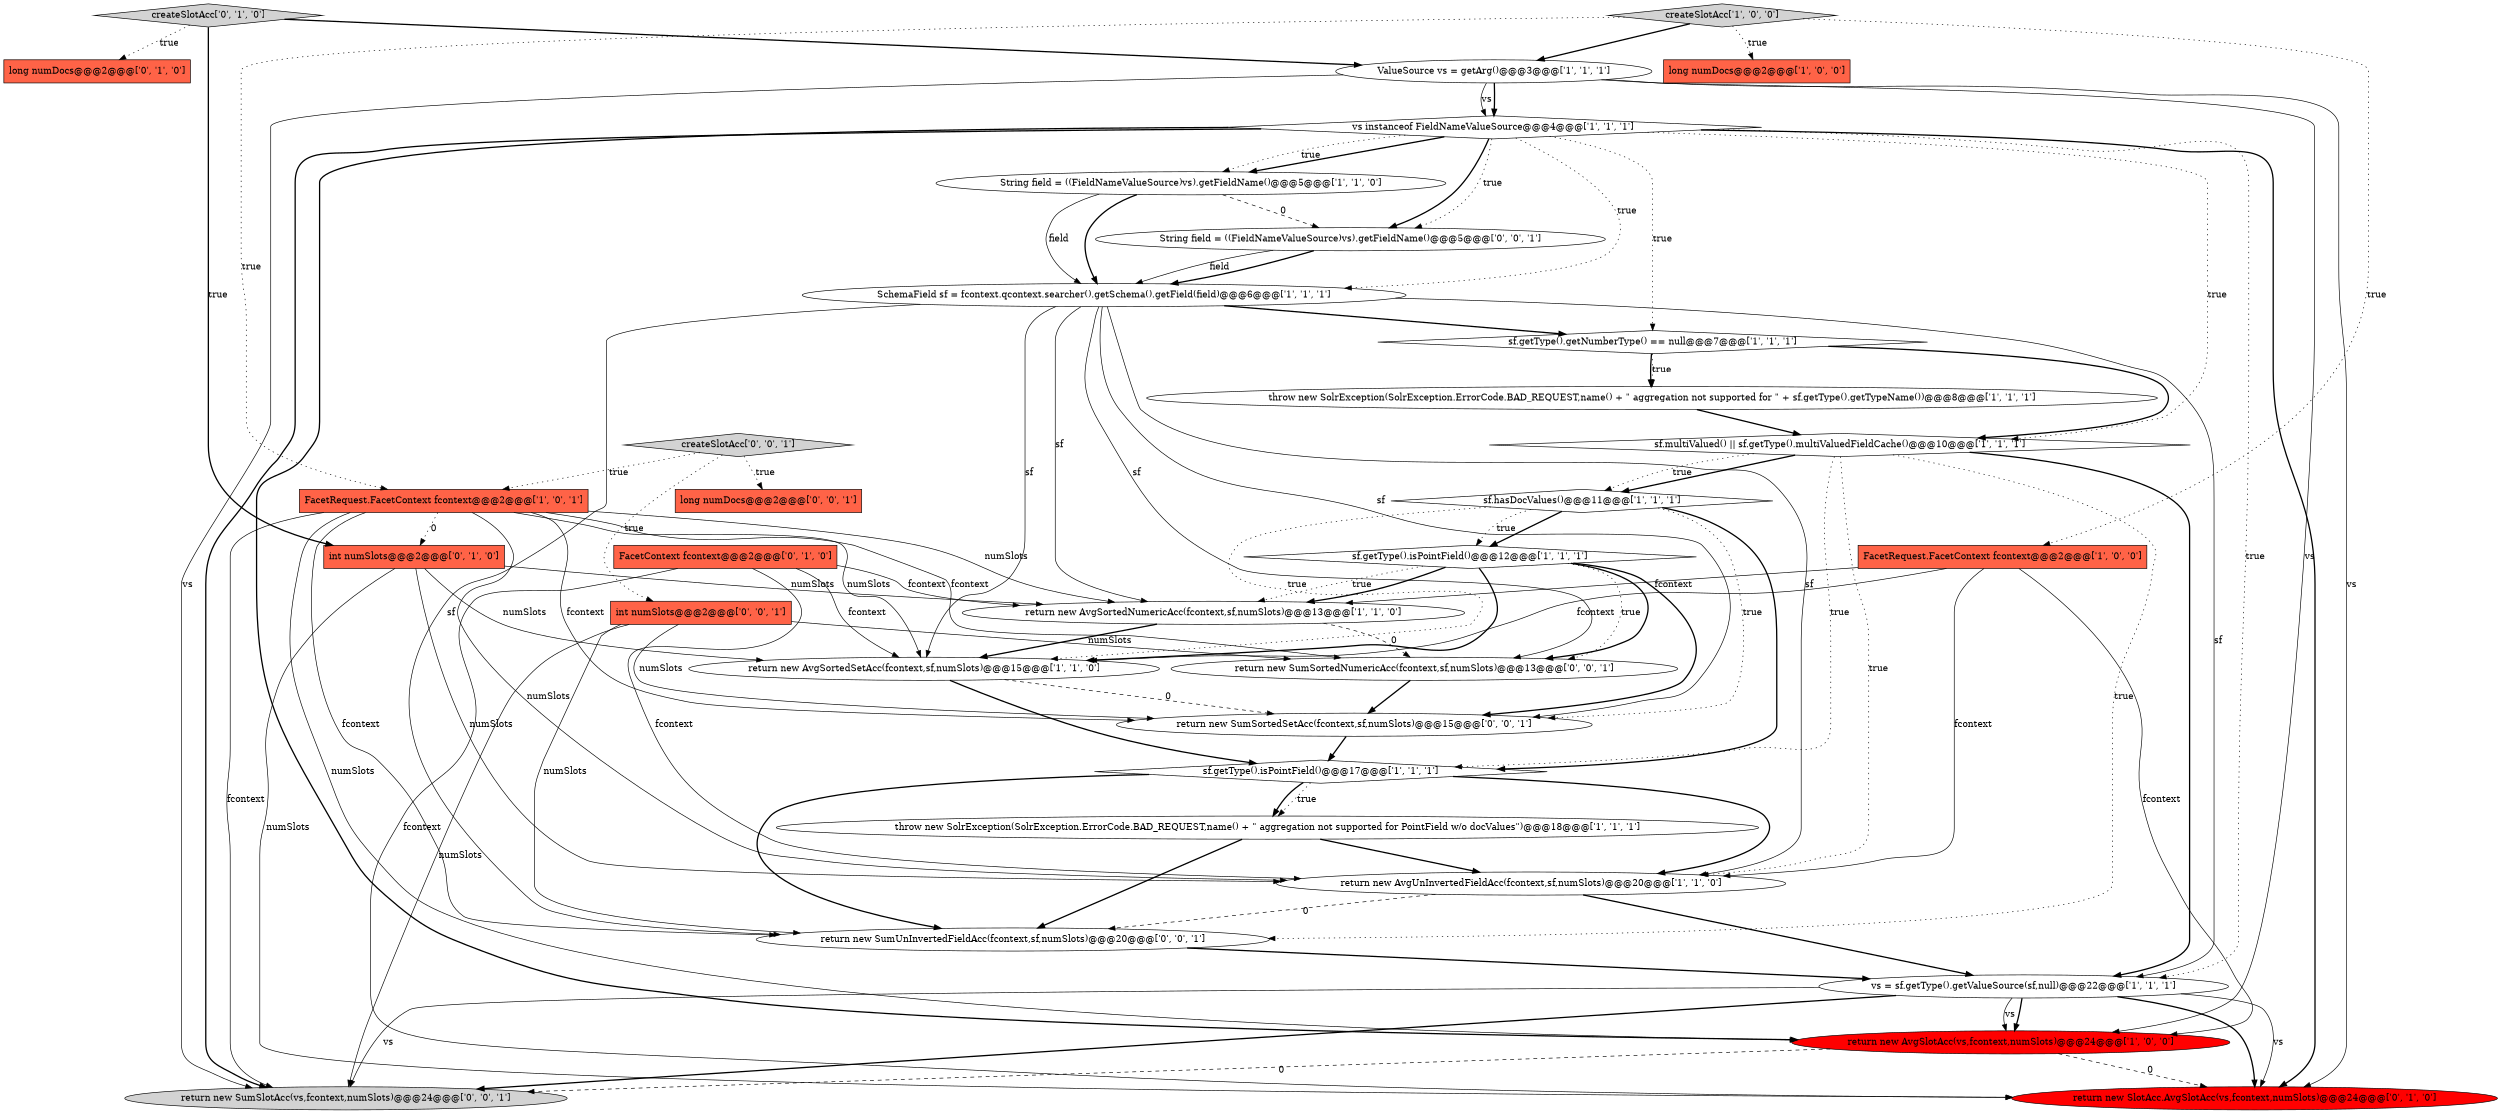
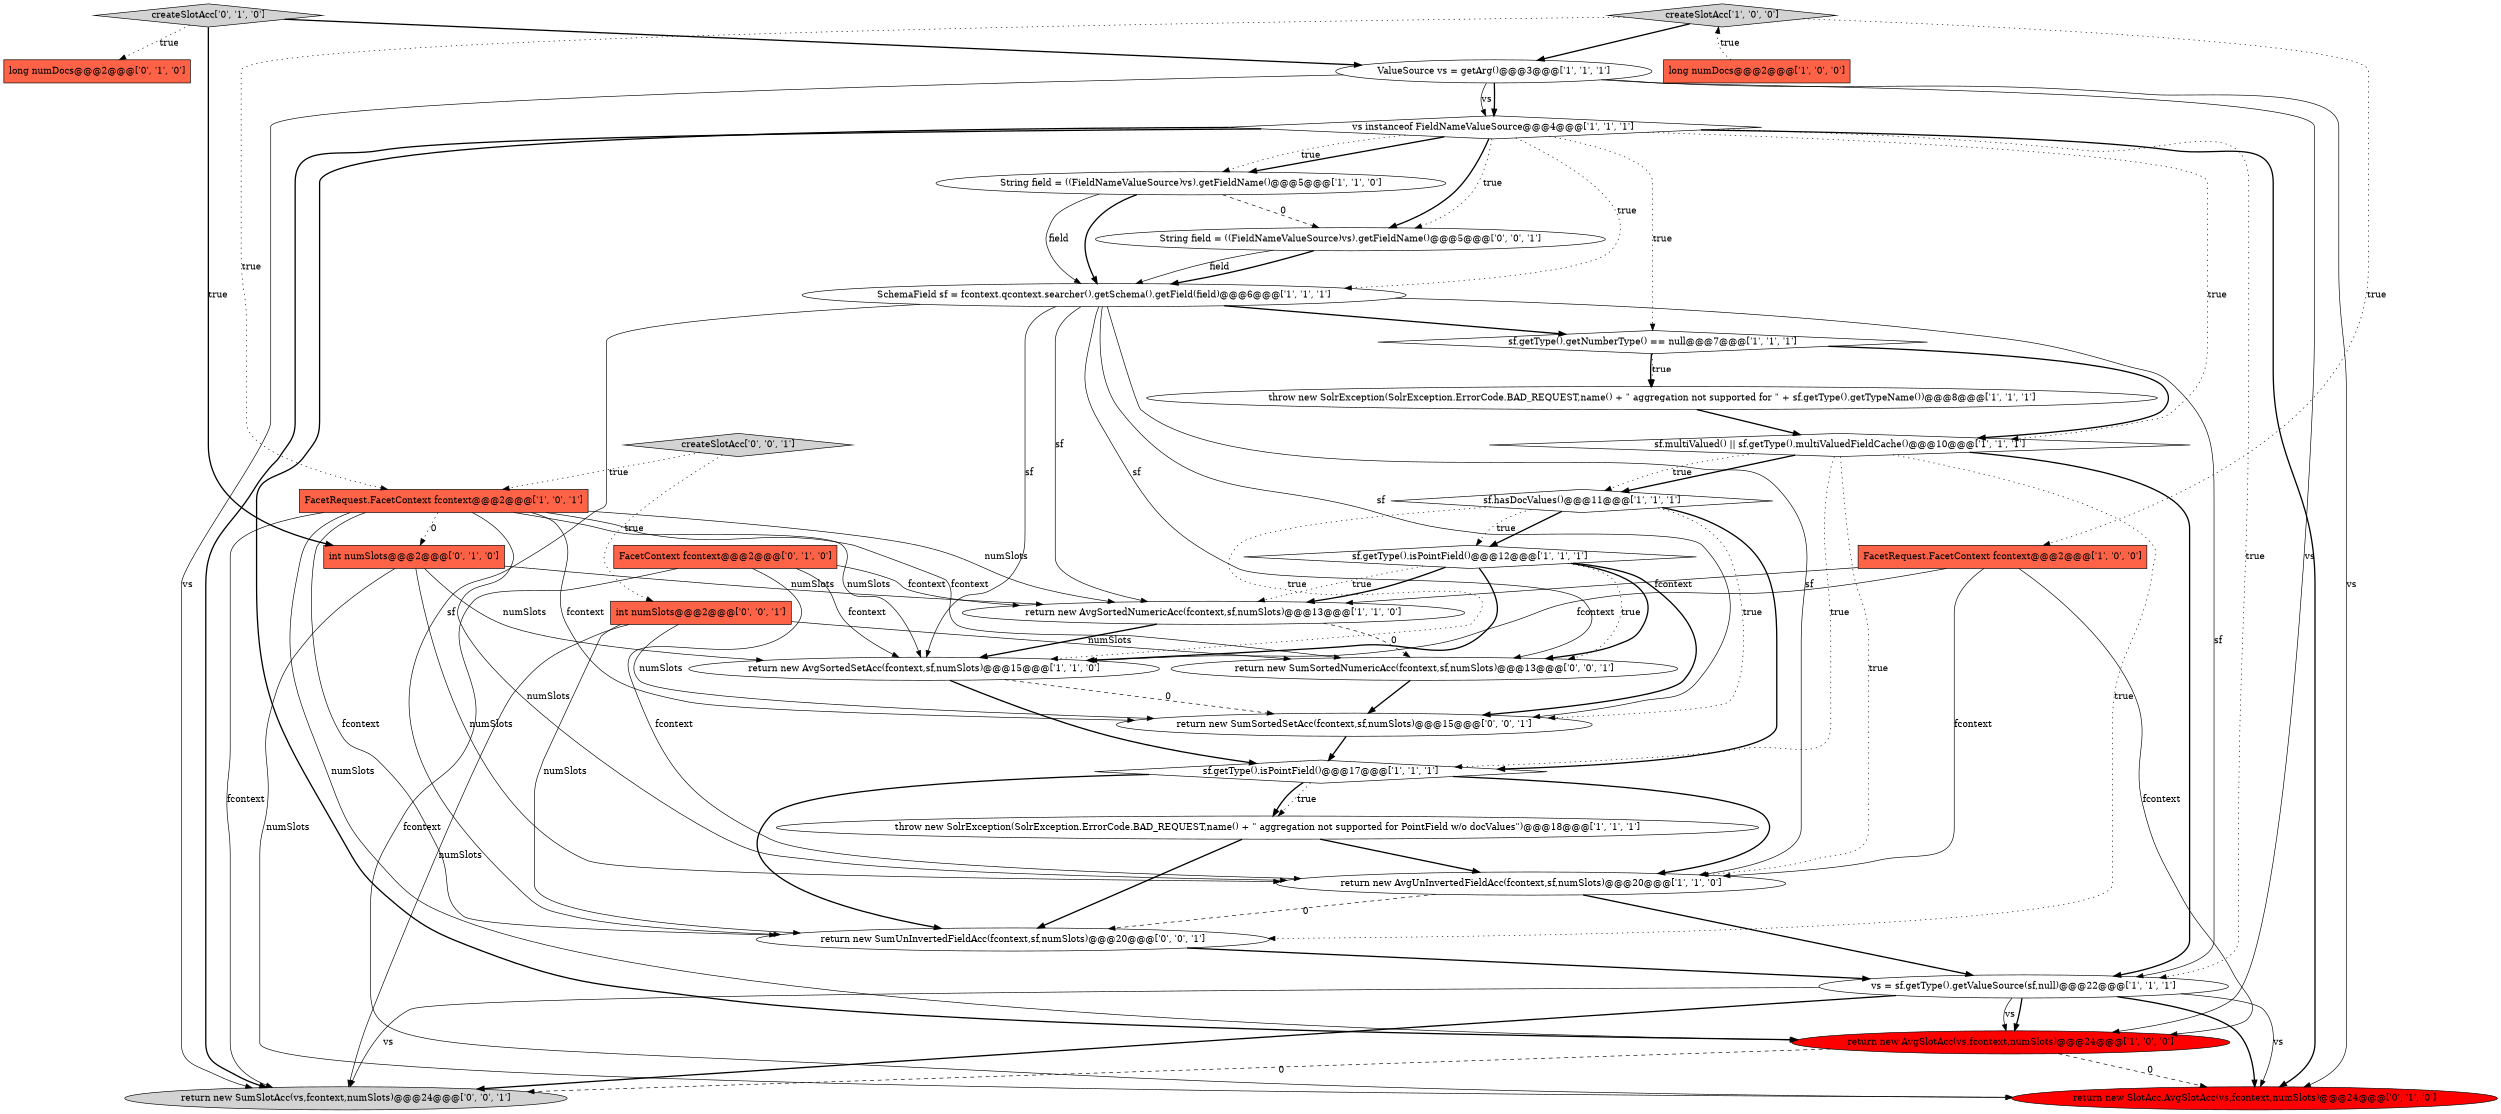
(1743, 39) -> (1720, 48)
(768, 501) -> none
